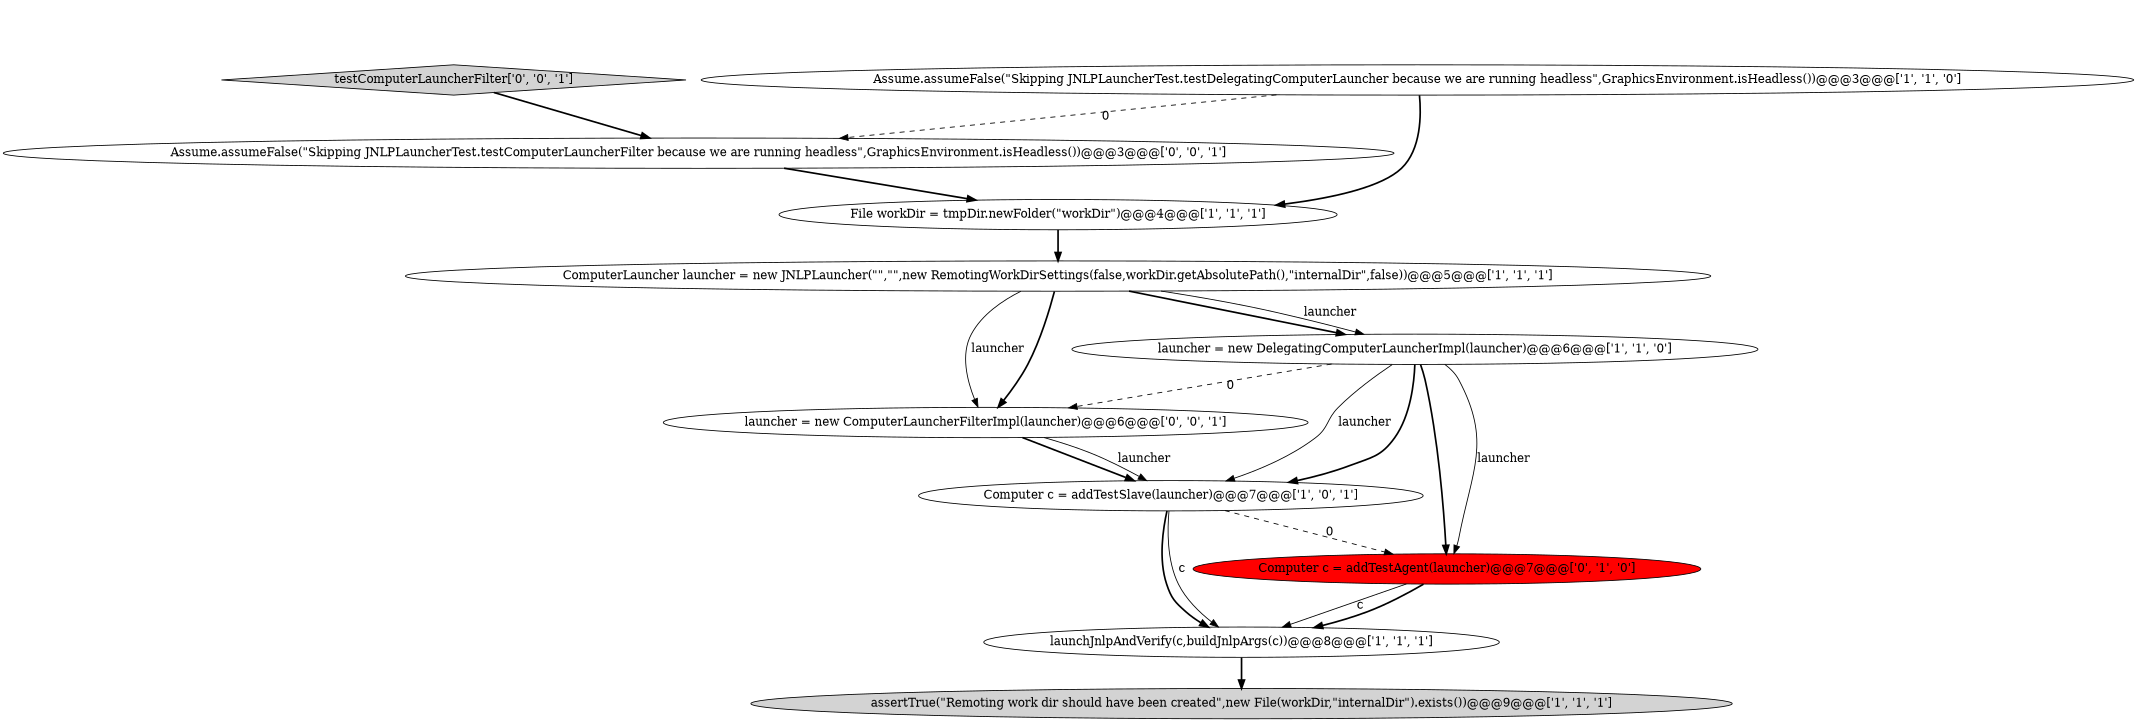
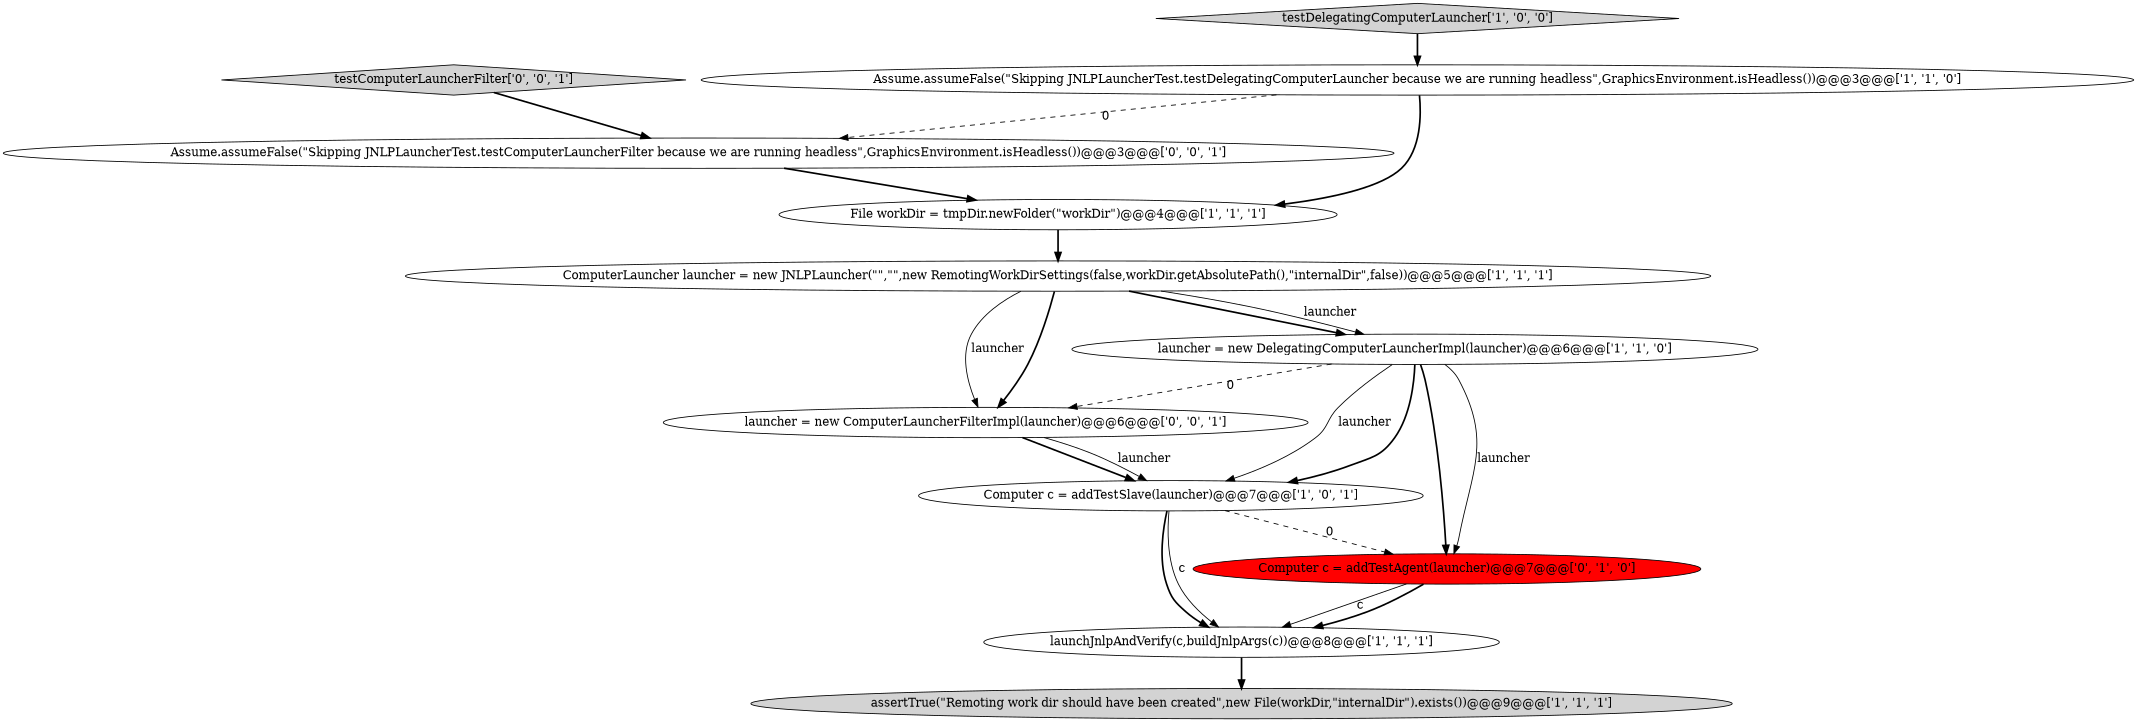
none -> (1417, 19)
